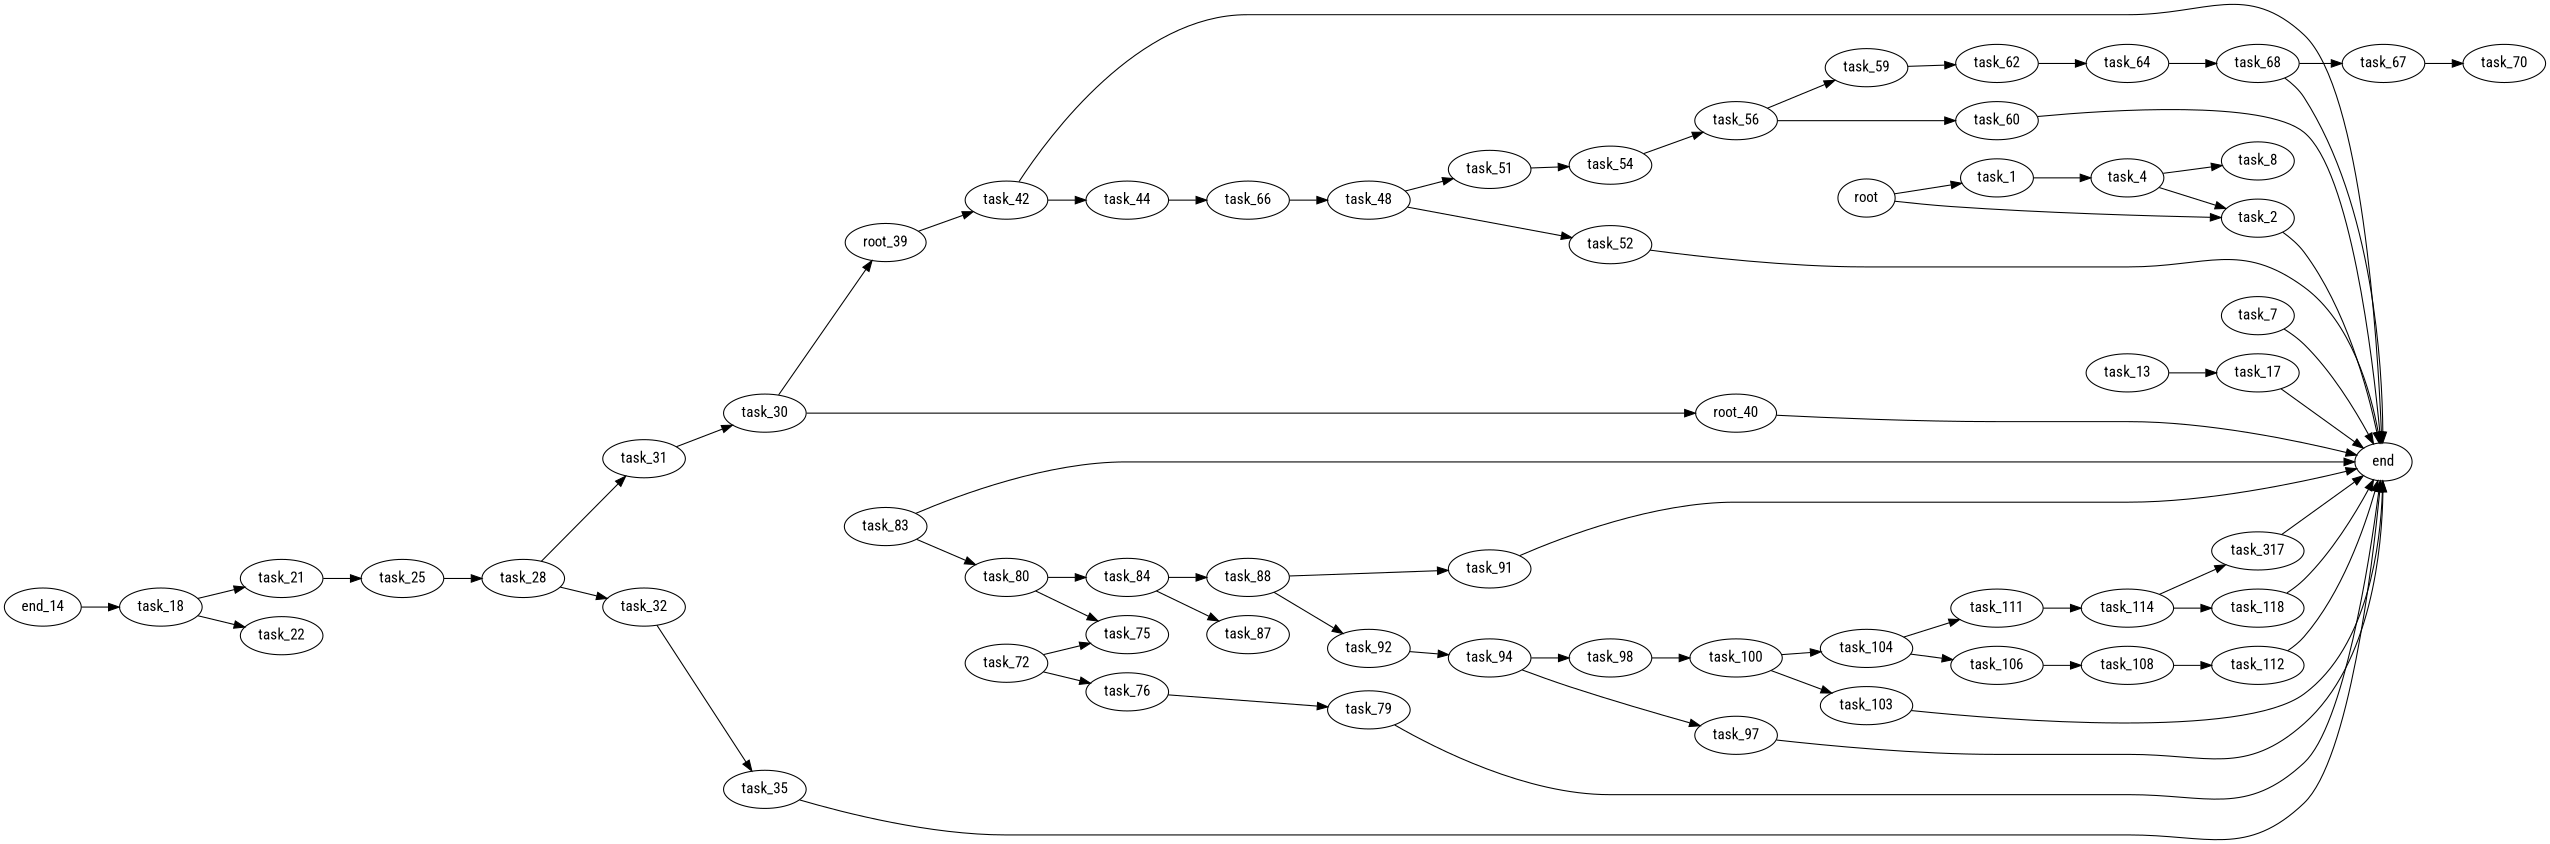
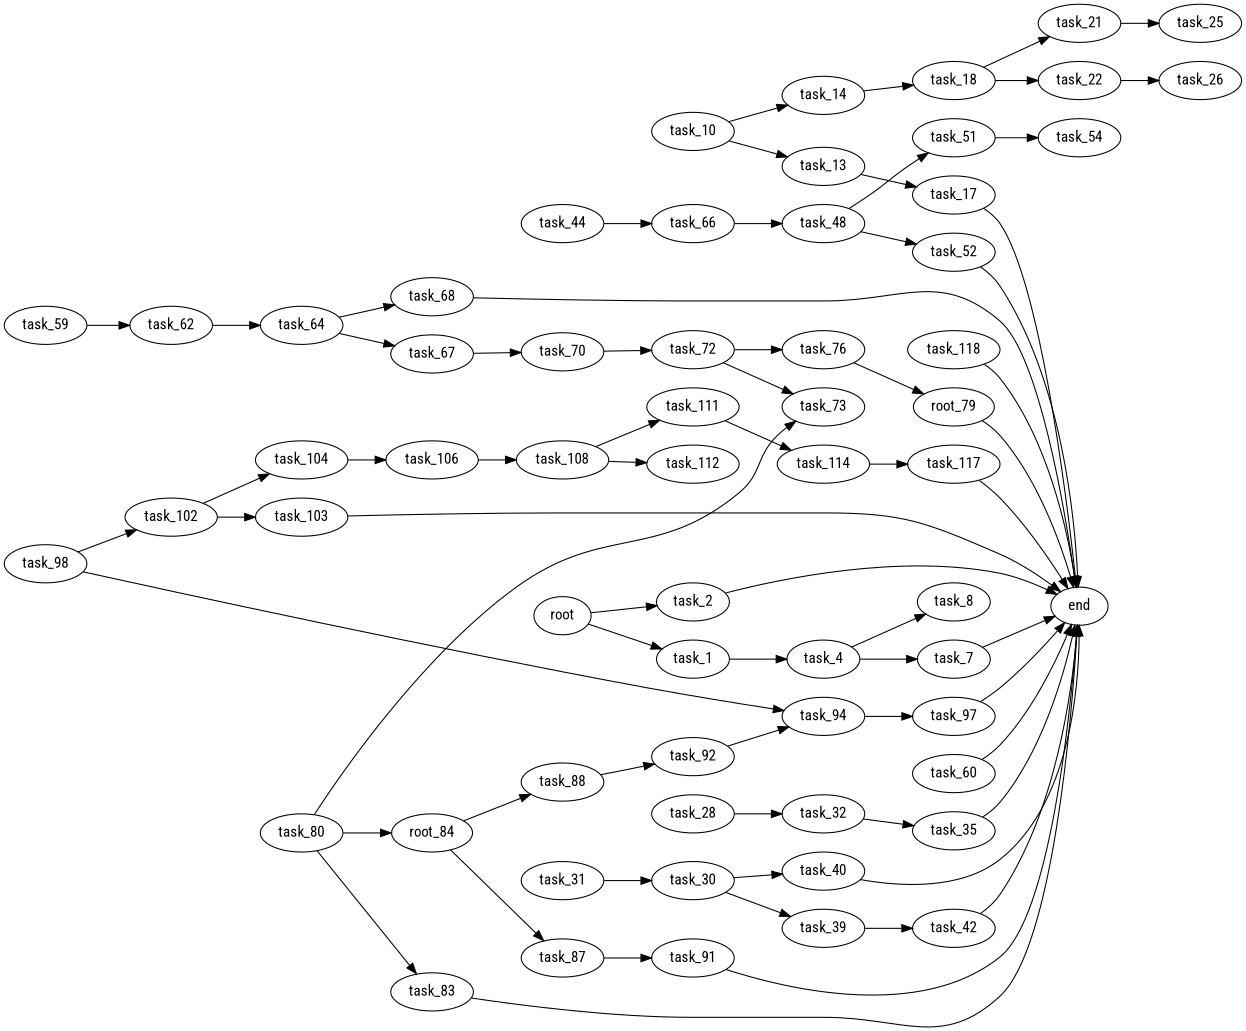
(2315, 63) -> (362, 338)
none -> (1200, 81)
(1736, 121) -> none
none -> (693, 131)
(2187, 196) -> (883, 659)
(1062, 200) -> none
(886, 243) -> (823, 928)
none -> (622, 351)
(1736, 413) -> (823, 871)
(580, 523) -> none
(941, 550) -> (363, 908)
(2258, 551) -> (954, 464)
(1363, 573) -> (622, 958)
(1127, 577) -> (432, 833)
(2342, 577) -> none
(458, 578) -> none
(43, 607) -> (823, 95)
(2187, 608) -> none
(1927, 630) -> (623, 435)
(1127, 635) -> (823, 407)
(1545, 658) -> (427, 645)
(1736, 658) -> (171, 517)
(1369, 710) -> (954, 407)
